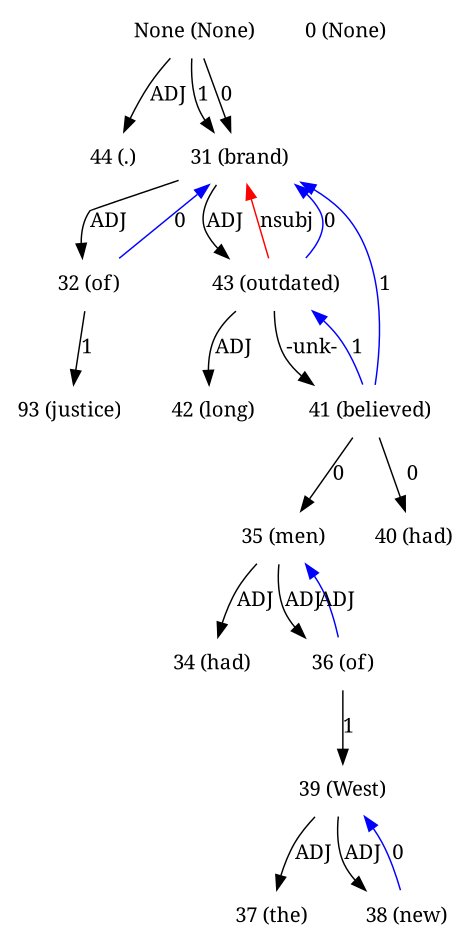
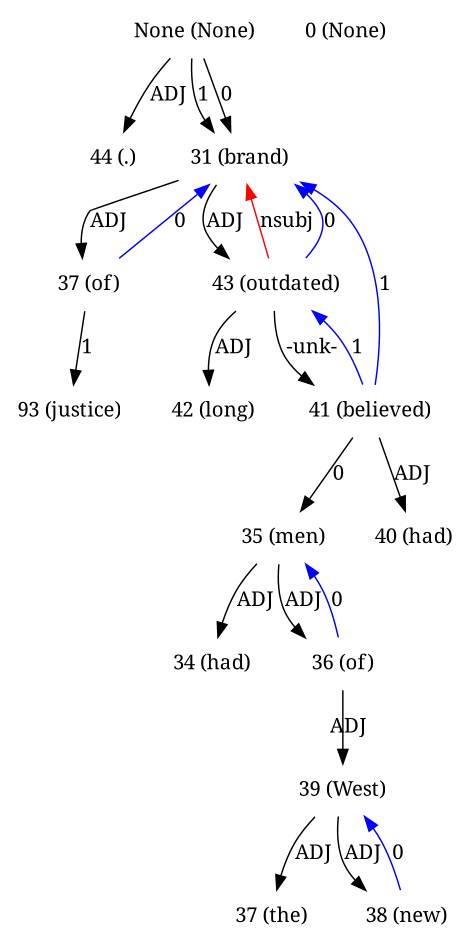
(89, 285) -> (89, 285)
(413, 474) -> (413, 474)
(337, 601) -> (337, 601)
(349, 727) -> (349, 727)
